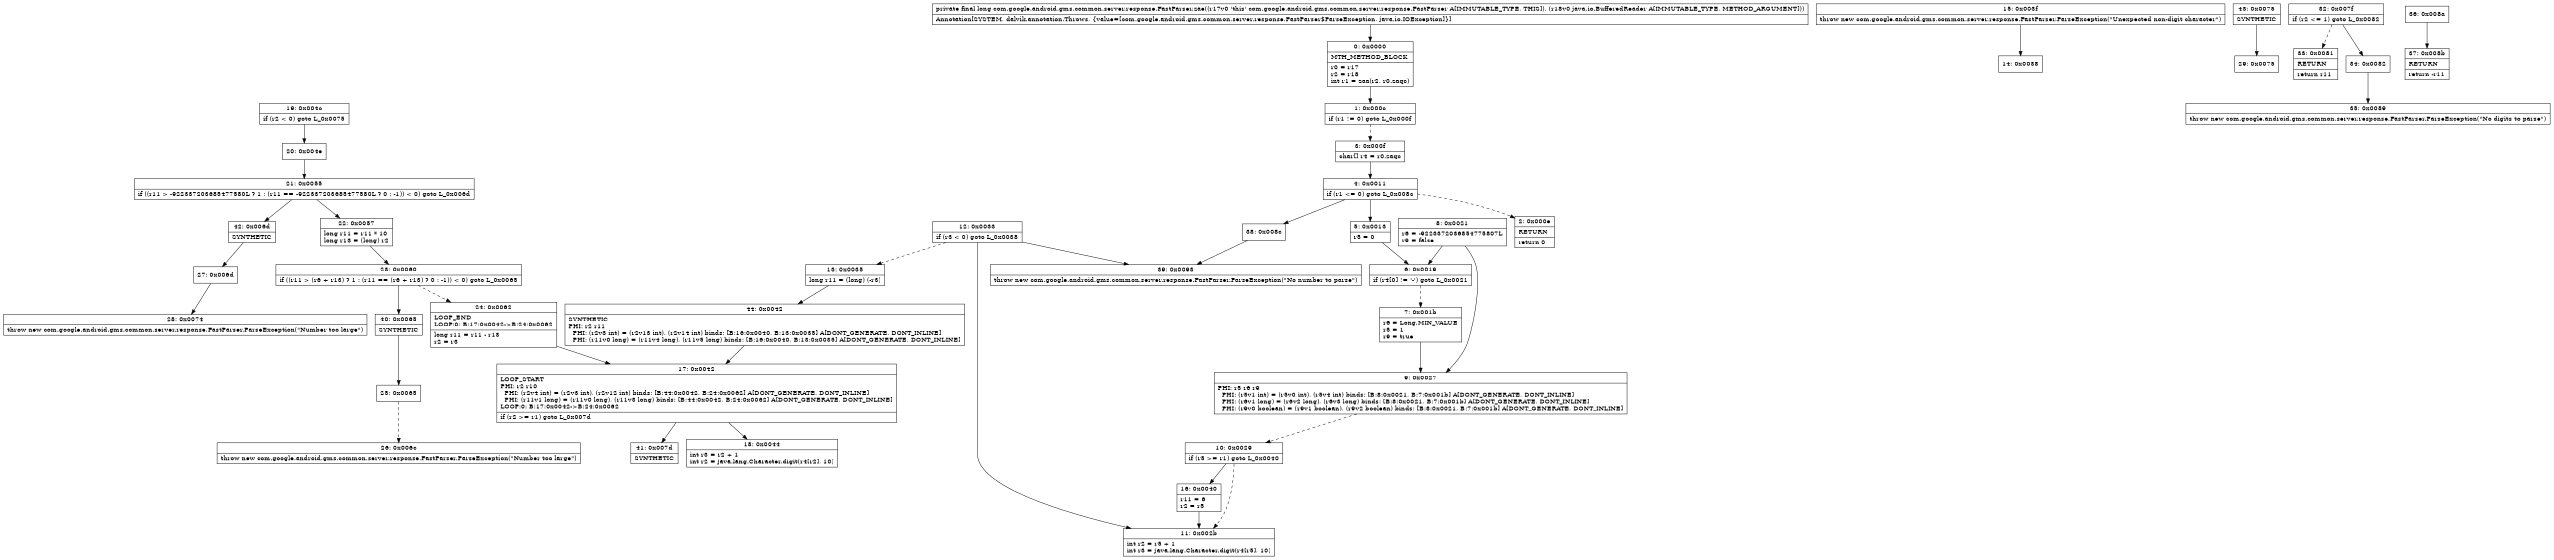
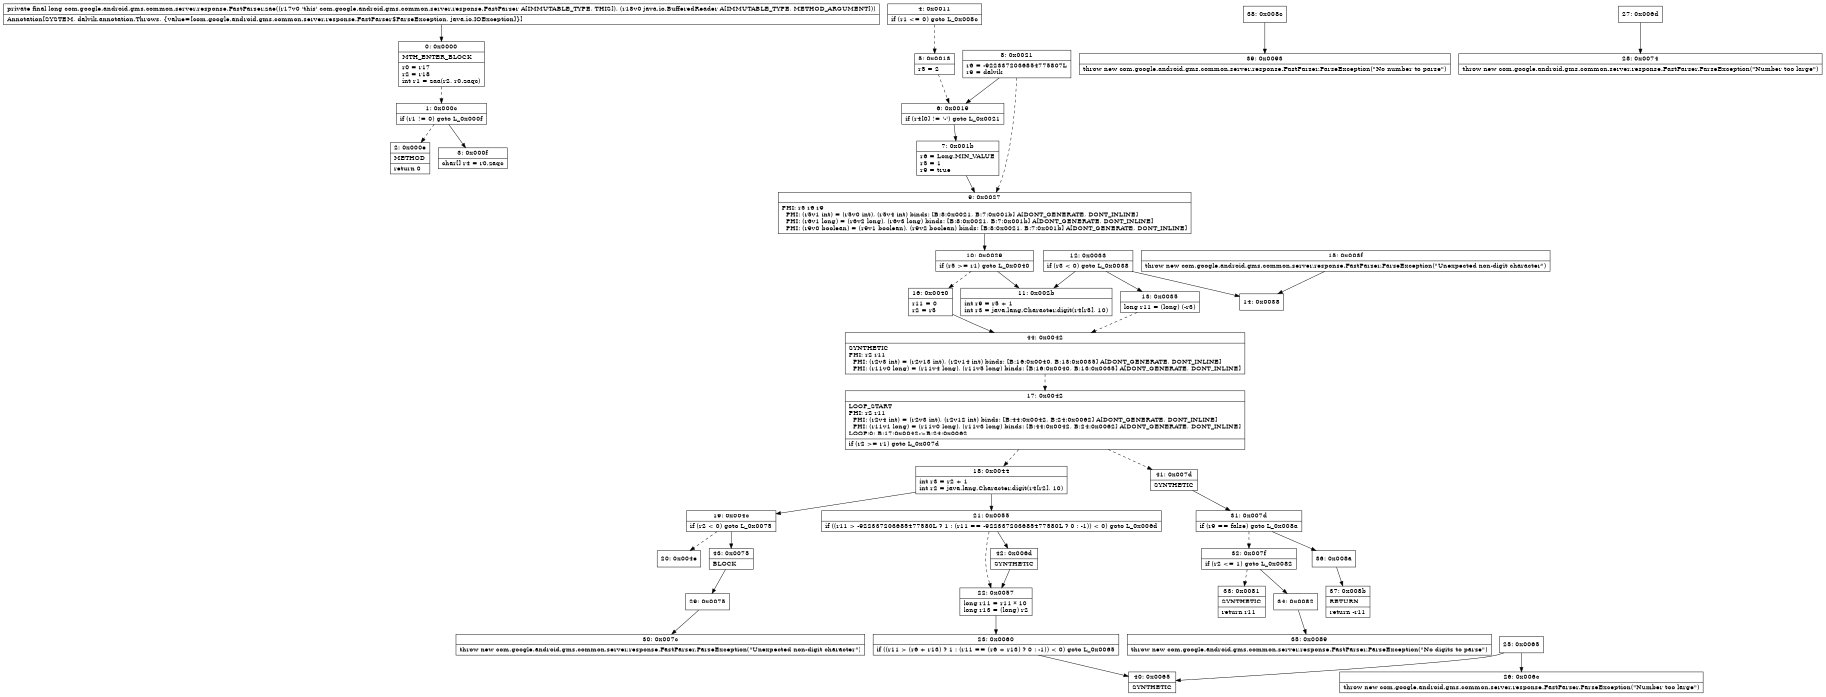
(2257, 19) -> (725, 564)
(1369, 57) -> (437, 57)
(2312, 64) -> (1242, 602)
(1370, 93) -> (441, 93)
(1370, 130) -> (456, 134)
(304, 131) -> (705, 540)
(304, 167) -> (991, 500)
(1370, 168) -> none
(1465, 202) -> (429, 132)
(327, 207) -> (986, 558)
(1370, 208) -> (935, 37)
(1316, 211) -> none
(1533, 232) -> (410, 158)
(1364, 237) -> (929, 69)
(1418, 240) -> (985, 72)
(1394, 252) -> (943, 87)
(234, 253) -> (1007, 577)
(913, 253) -> (1122, 280)
(1073, 253) -> (1184, 283)
(815, 294) -> (1116, 322)
(1421, 294) -> (955, 130)
(1475, 309) -> (1012, 134)
(494, 325) -> none
(737, 353) -> (1045, 380)
(399, 358) -> (1343, 670)
(520, 386) -> (868, 413)
(399, 420) -> (1521, 660)
(1313, 428) -> (985, 240)
(736, 429) -> (1013, 456)
(670, 431) -> (1128, 459)
(1219, 472) -> (962, 278)
(1230, 496) -> (1006, 278)
(1193, 499) -> (925, 304)
none -> (848, 503)
(1199, 518) -> (971, 323)
none -> (1249, 521)
none -> (731, 538)
(1151, 544) -> (989, 304)
none -> (660, 645)
